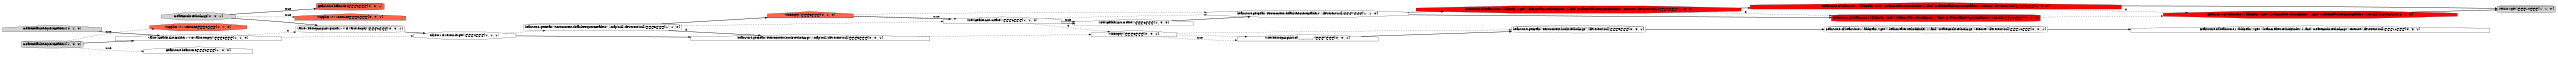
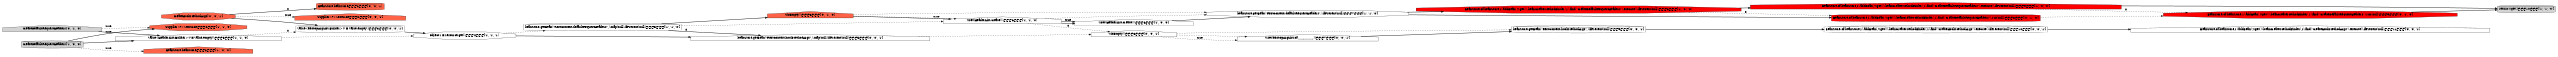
(288, 9) -> (288, 9)
(198, 16) -> (198, 16)
none -> (125, 28)
(108, 34) -> (108, 34)
(198, 50) -> (198, 50)
